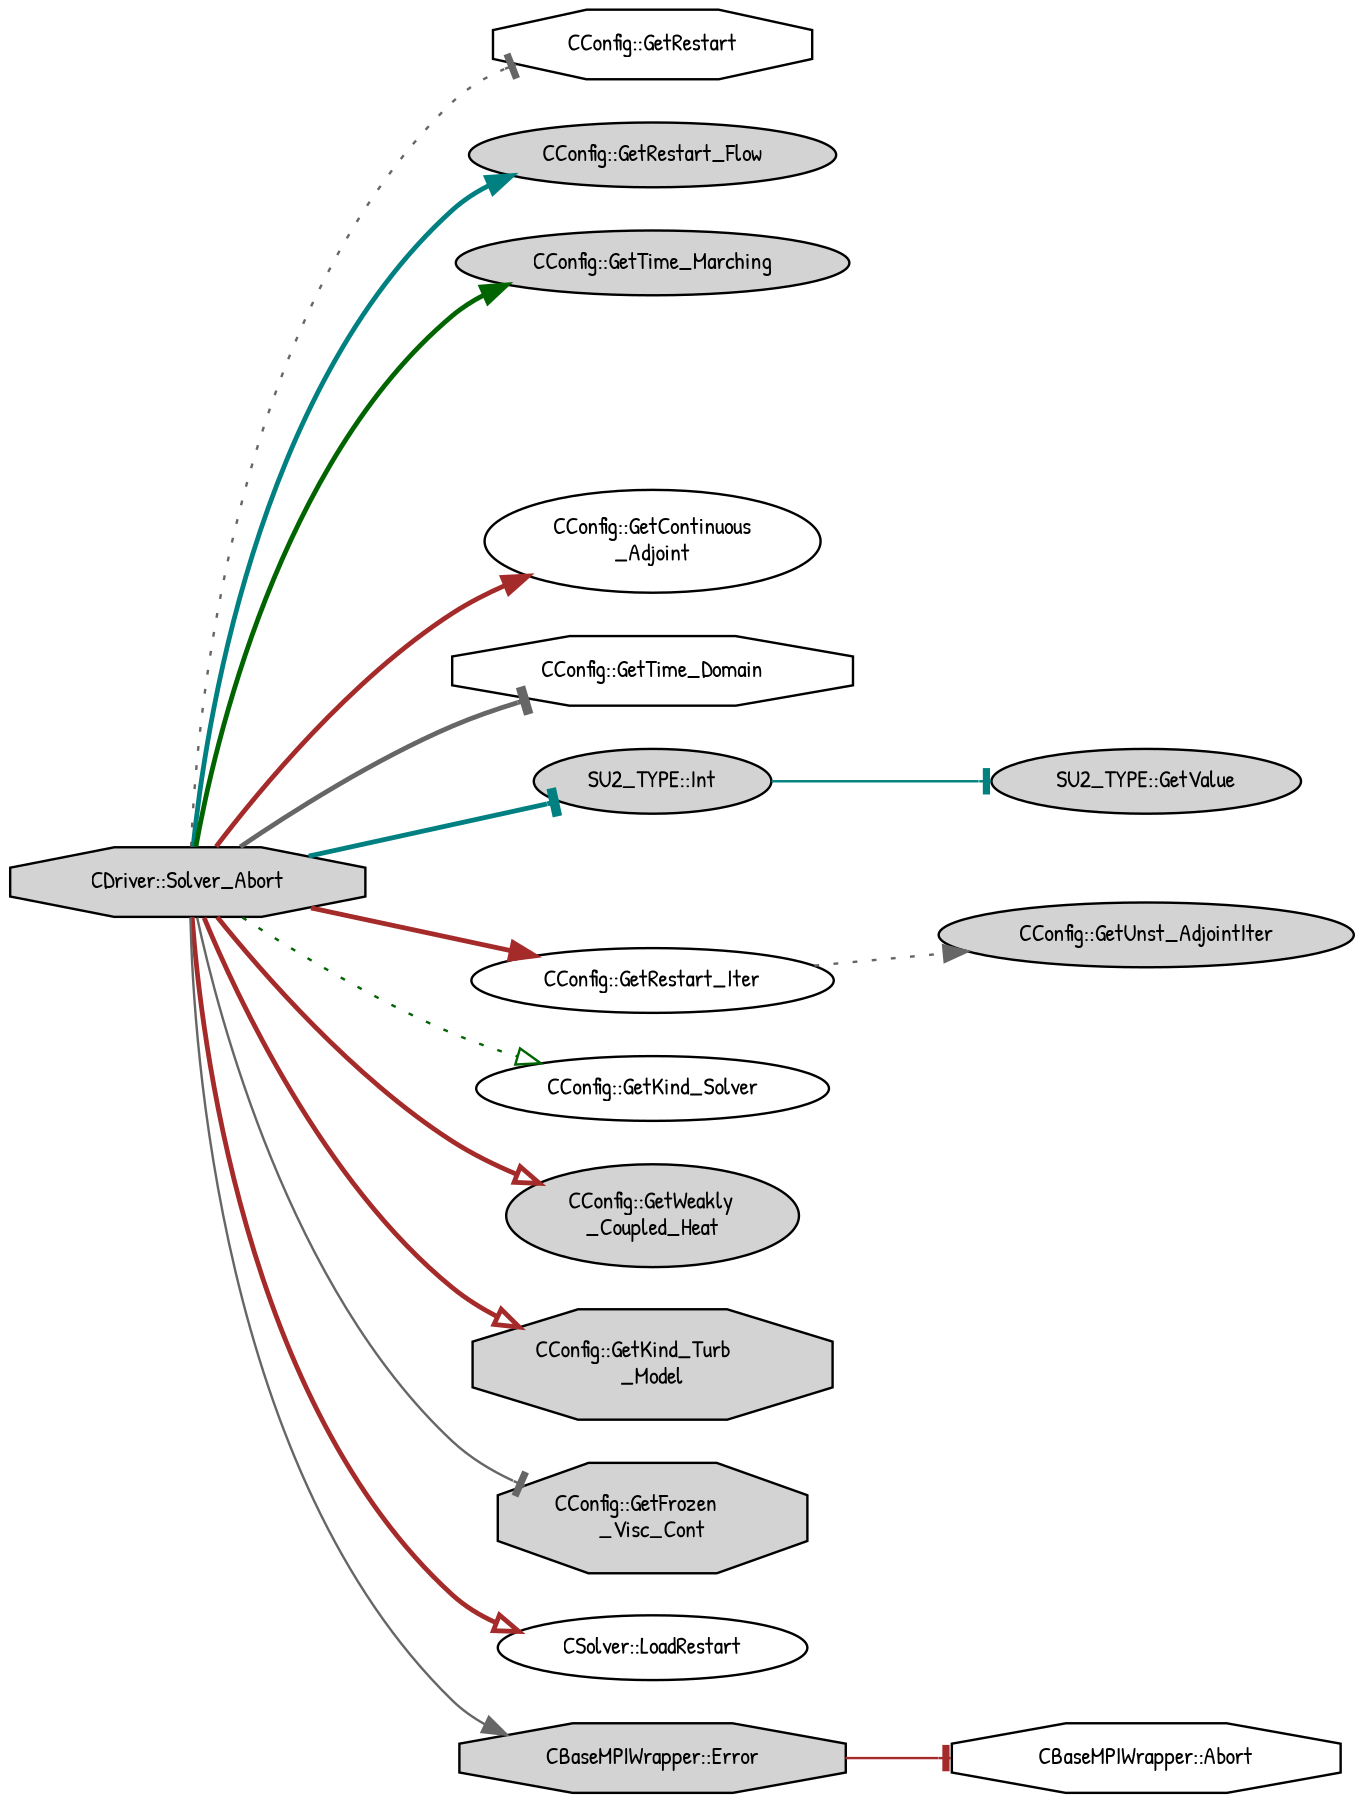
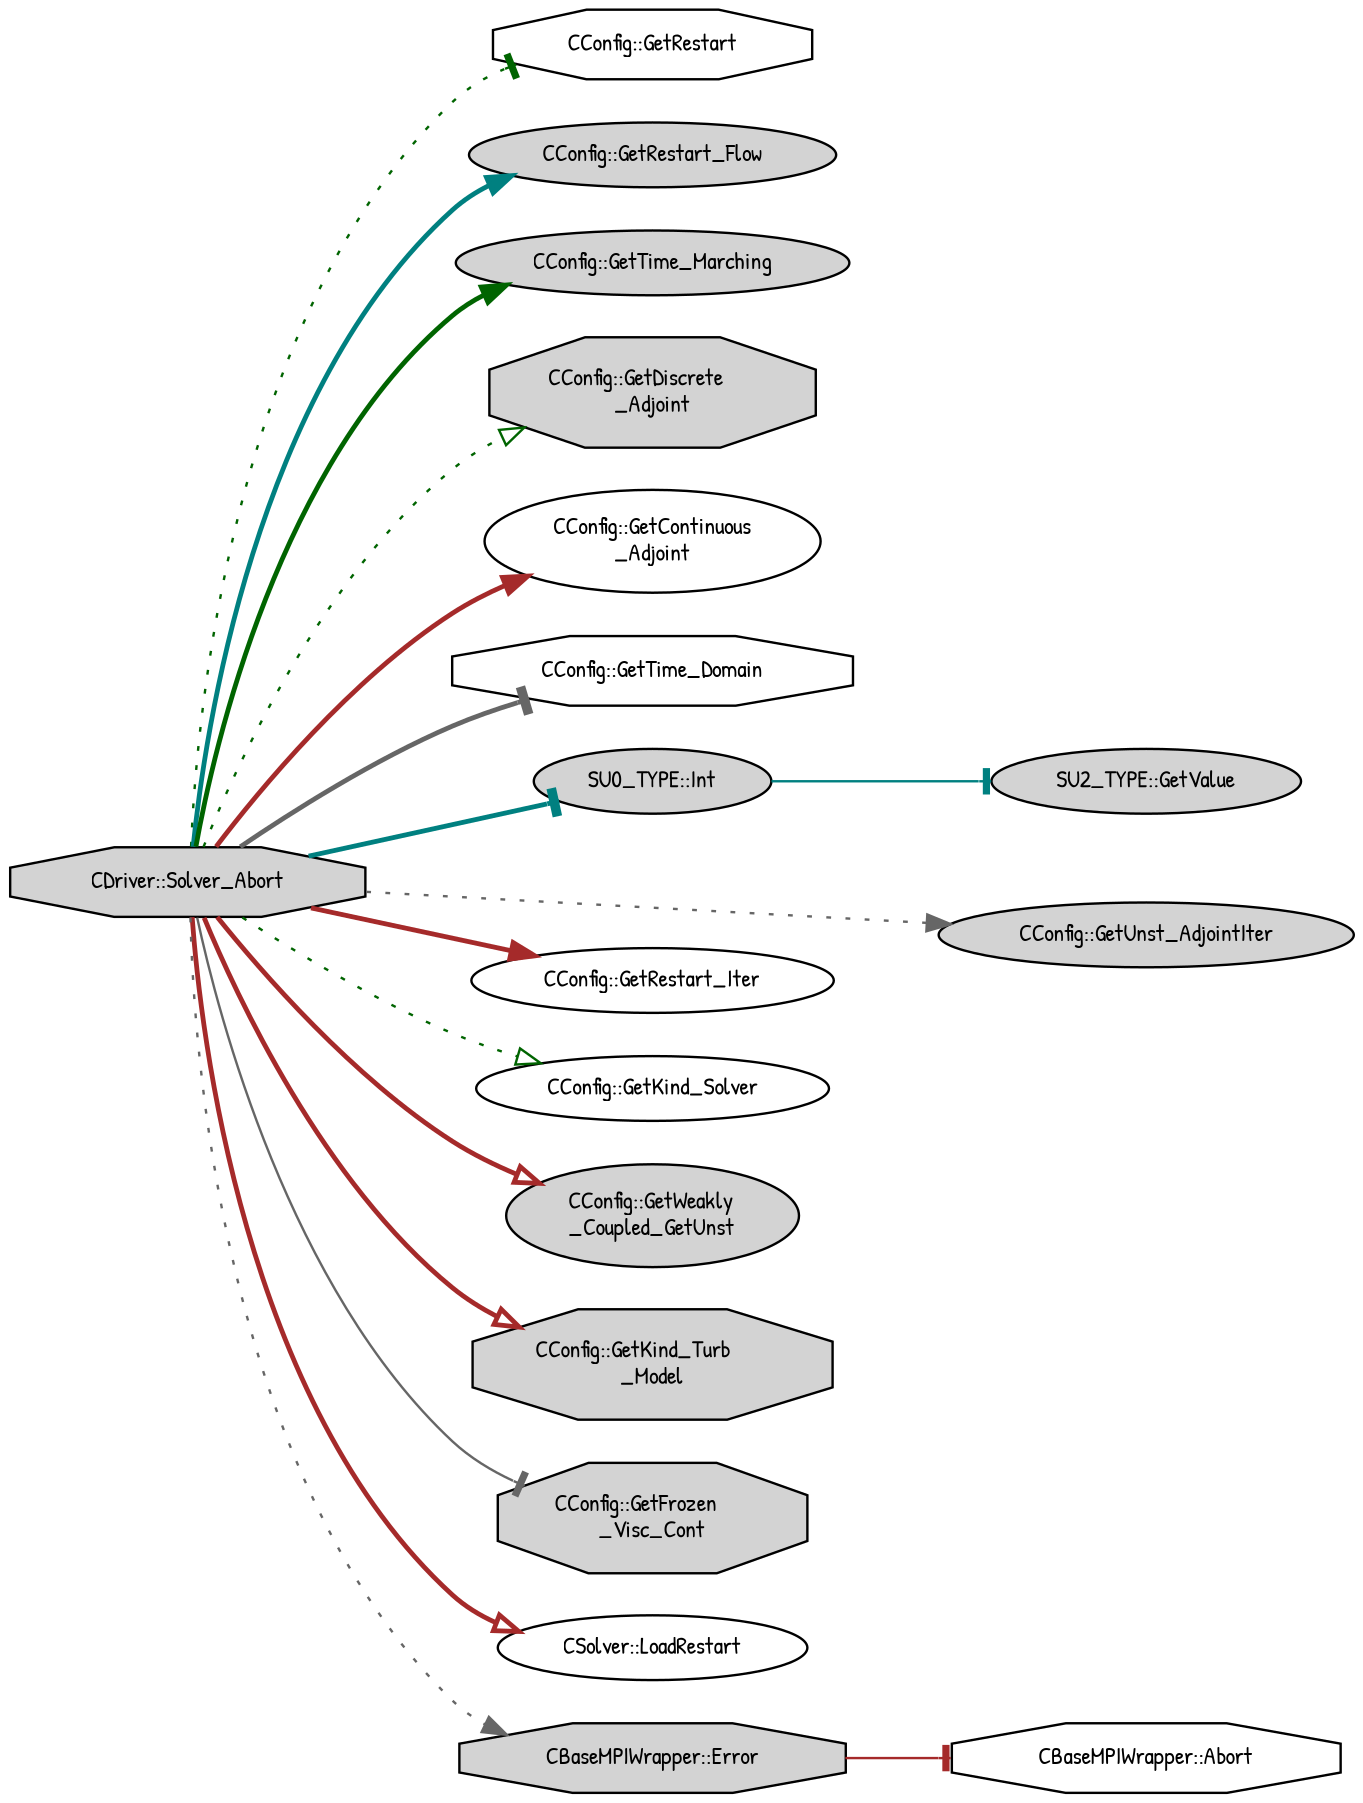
none -> (653, 392)
(267, 421) -> (267, 421)
(653, 781) -> (653, 781)
(879, 960) -> (646, 907)
(653, 1216) -> (653, 1216)
(259, 1353) -> (259, 1353)
